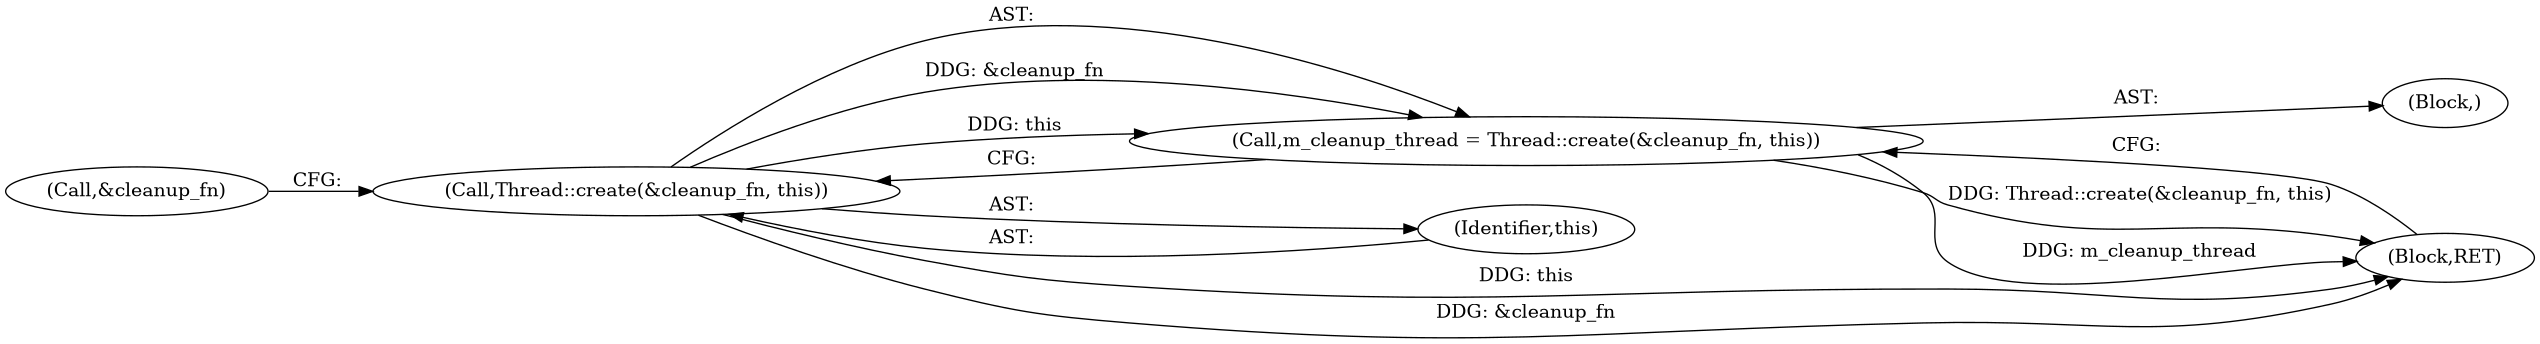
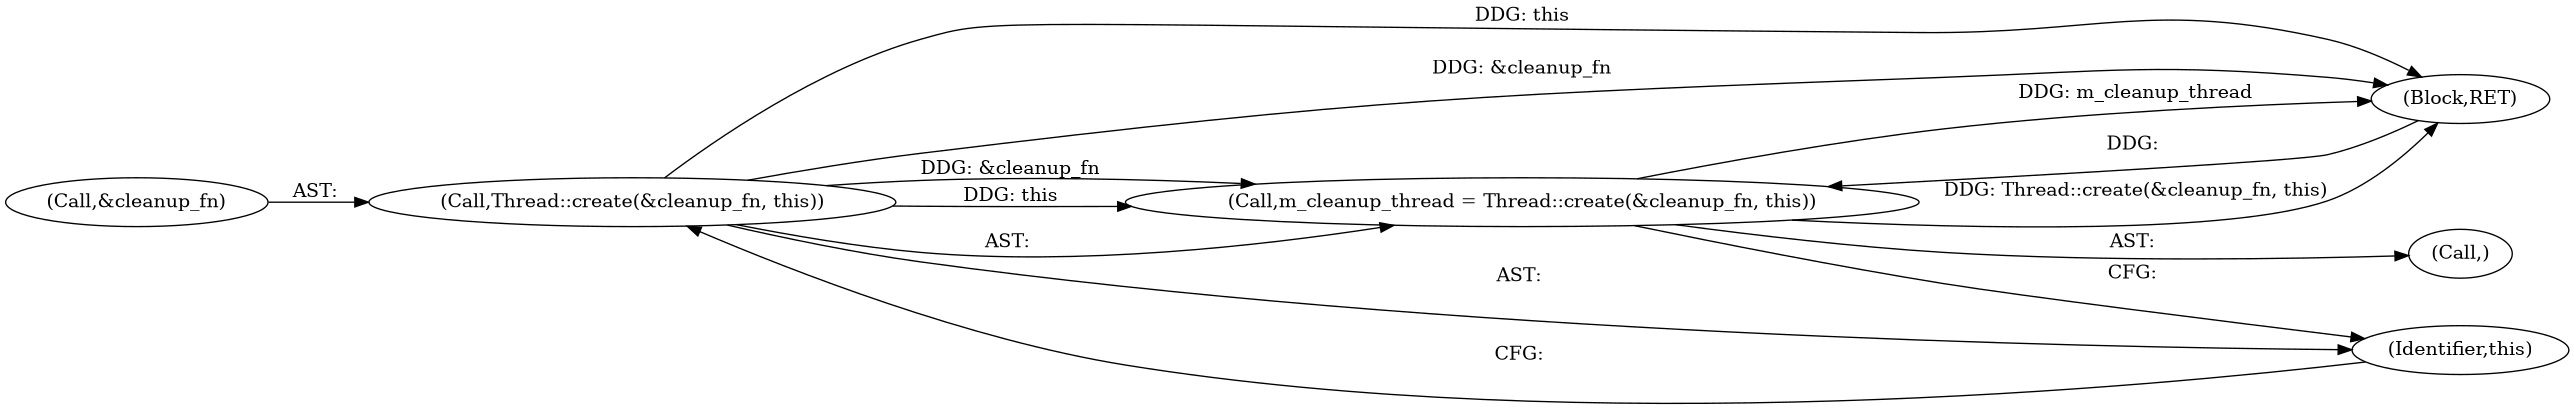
(2445, 103) -> (2460, 254)
(2140, 146) -> (2136, 145)
(1078, 171) -> (1991, 291)
(320, 181) -> (318, 192)
(1015, 238) -> (1522, 355)
